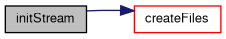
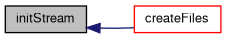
(104, 10) -> (117, 28)
